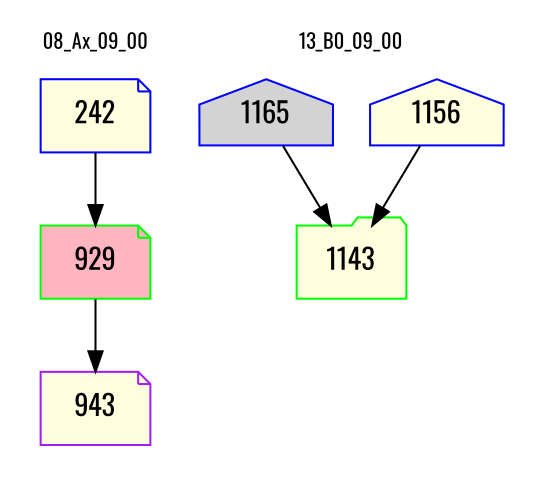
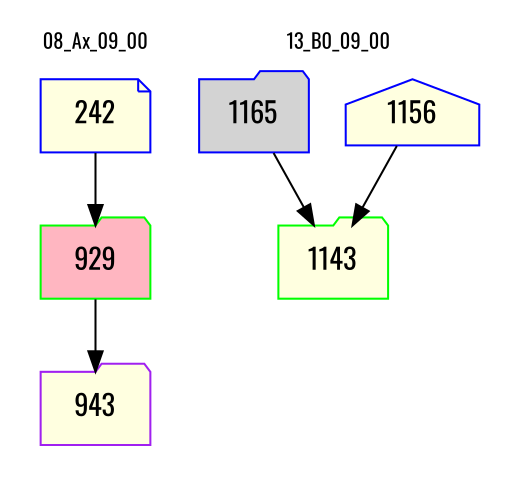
(266, 116) -> (254, 116)
(96, 262) -> (96, 262)
(96, 408) -> (96, 408)
